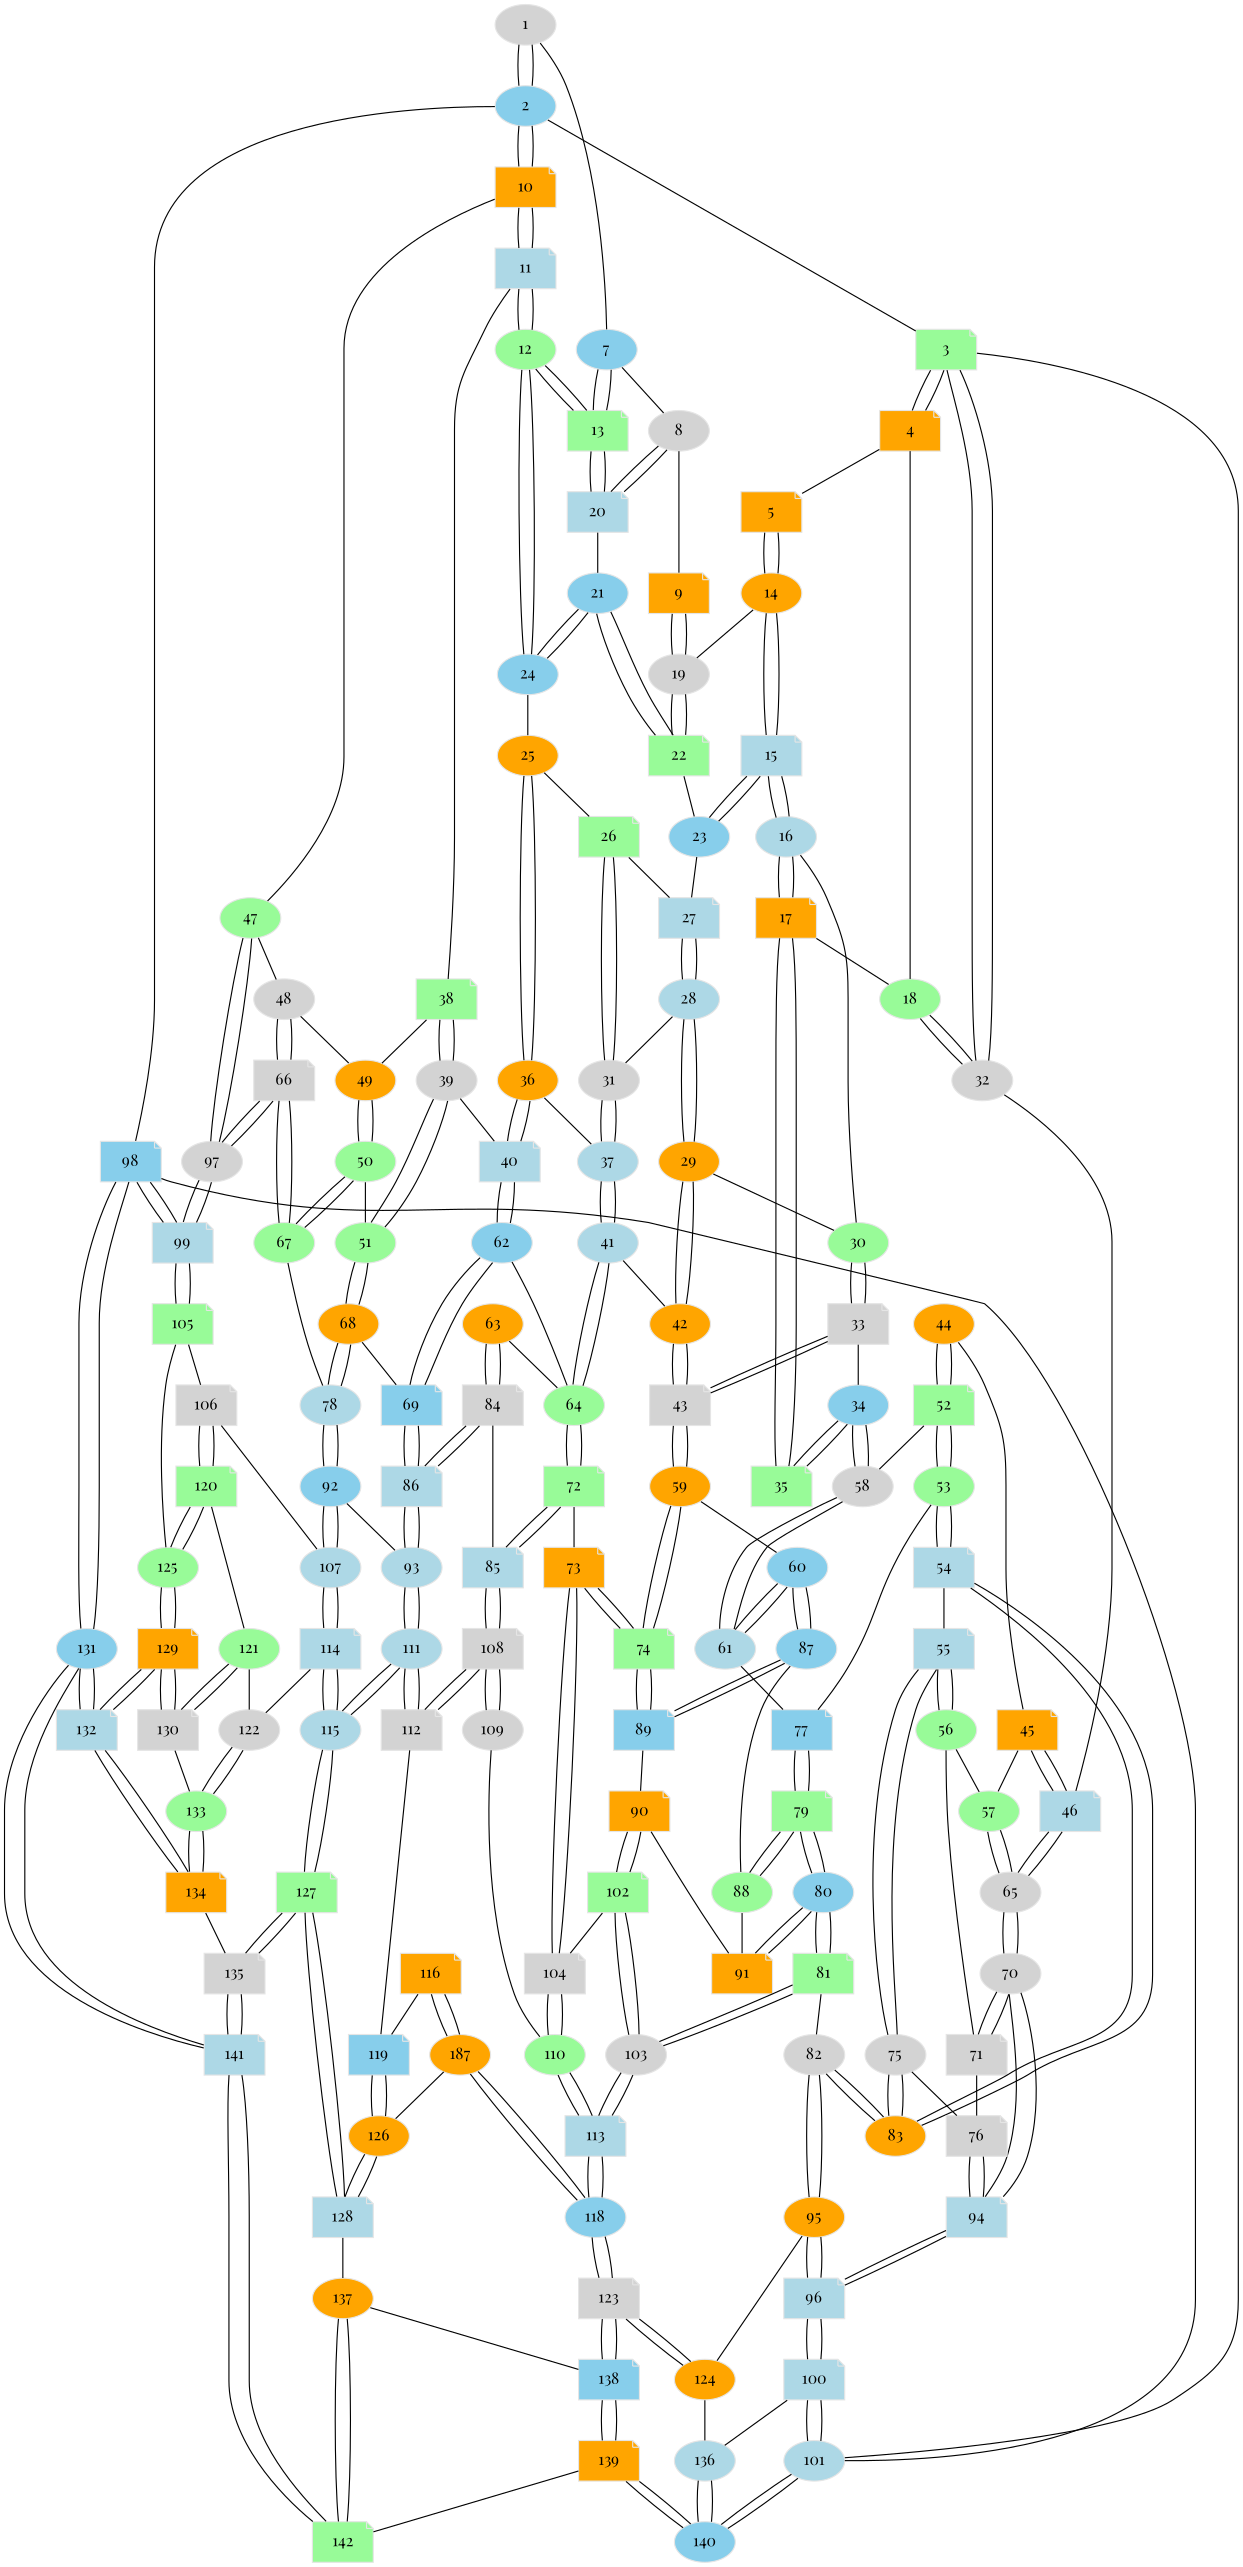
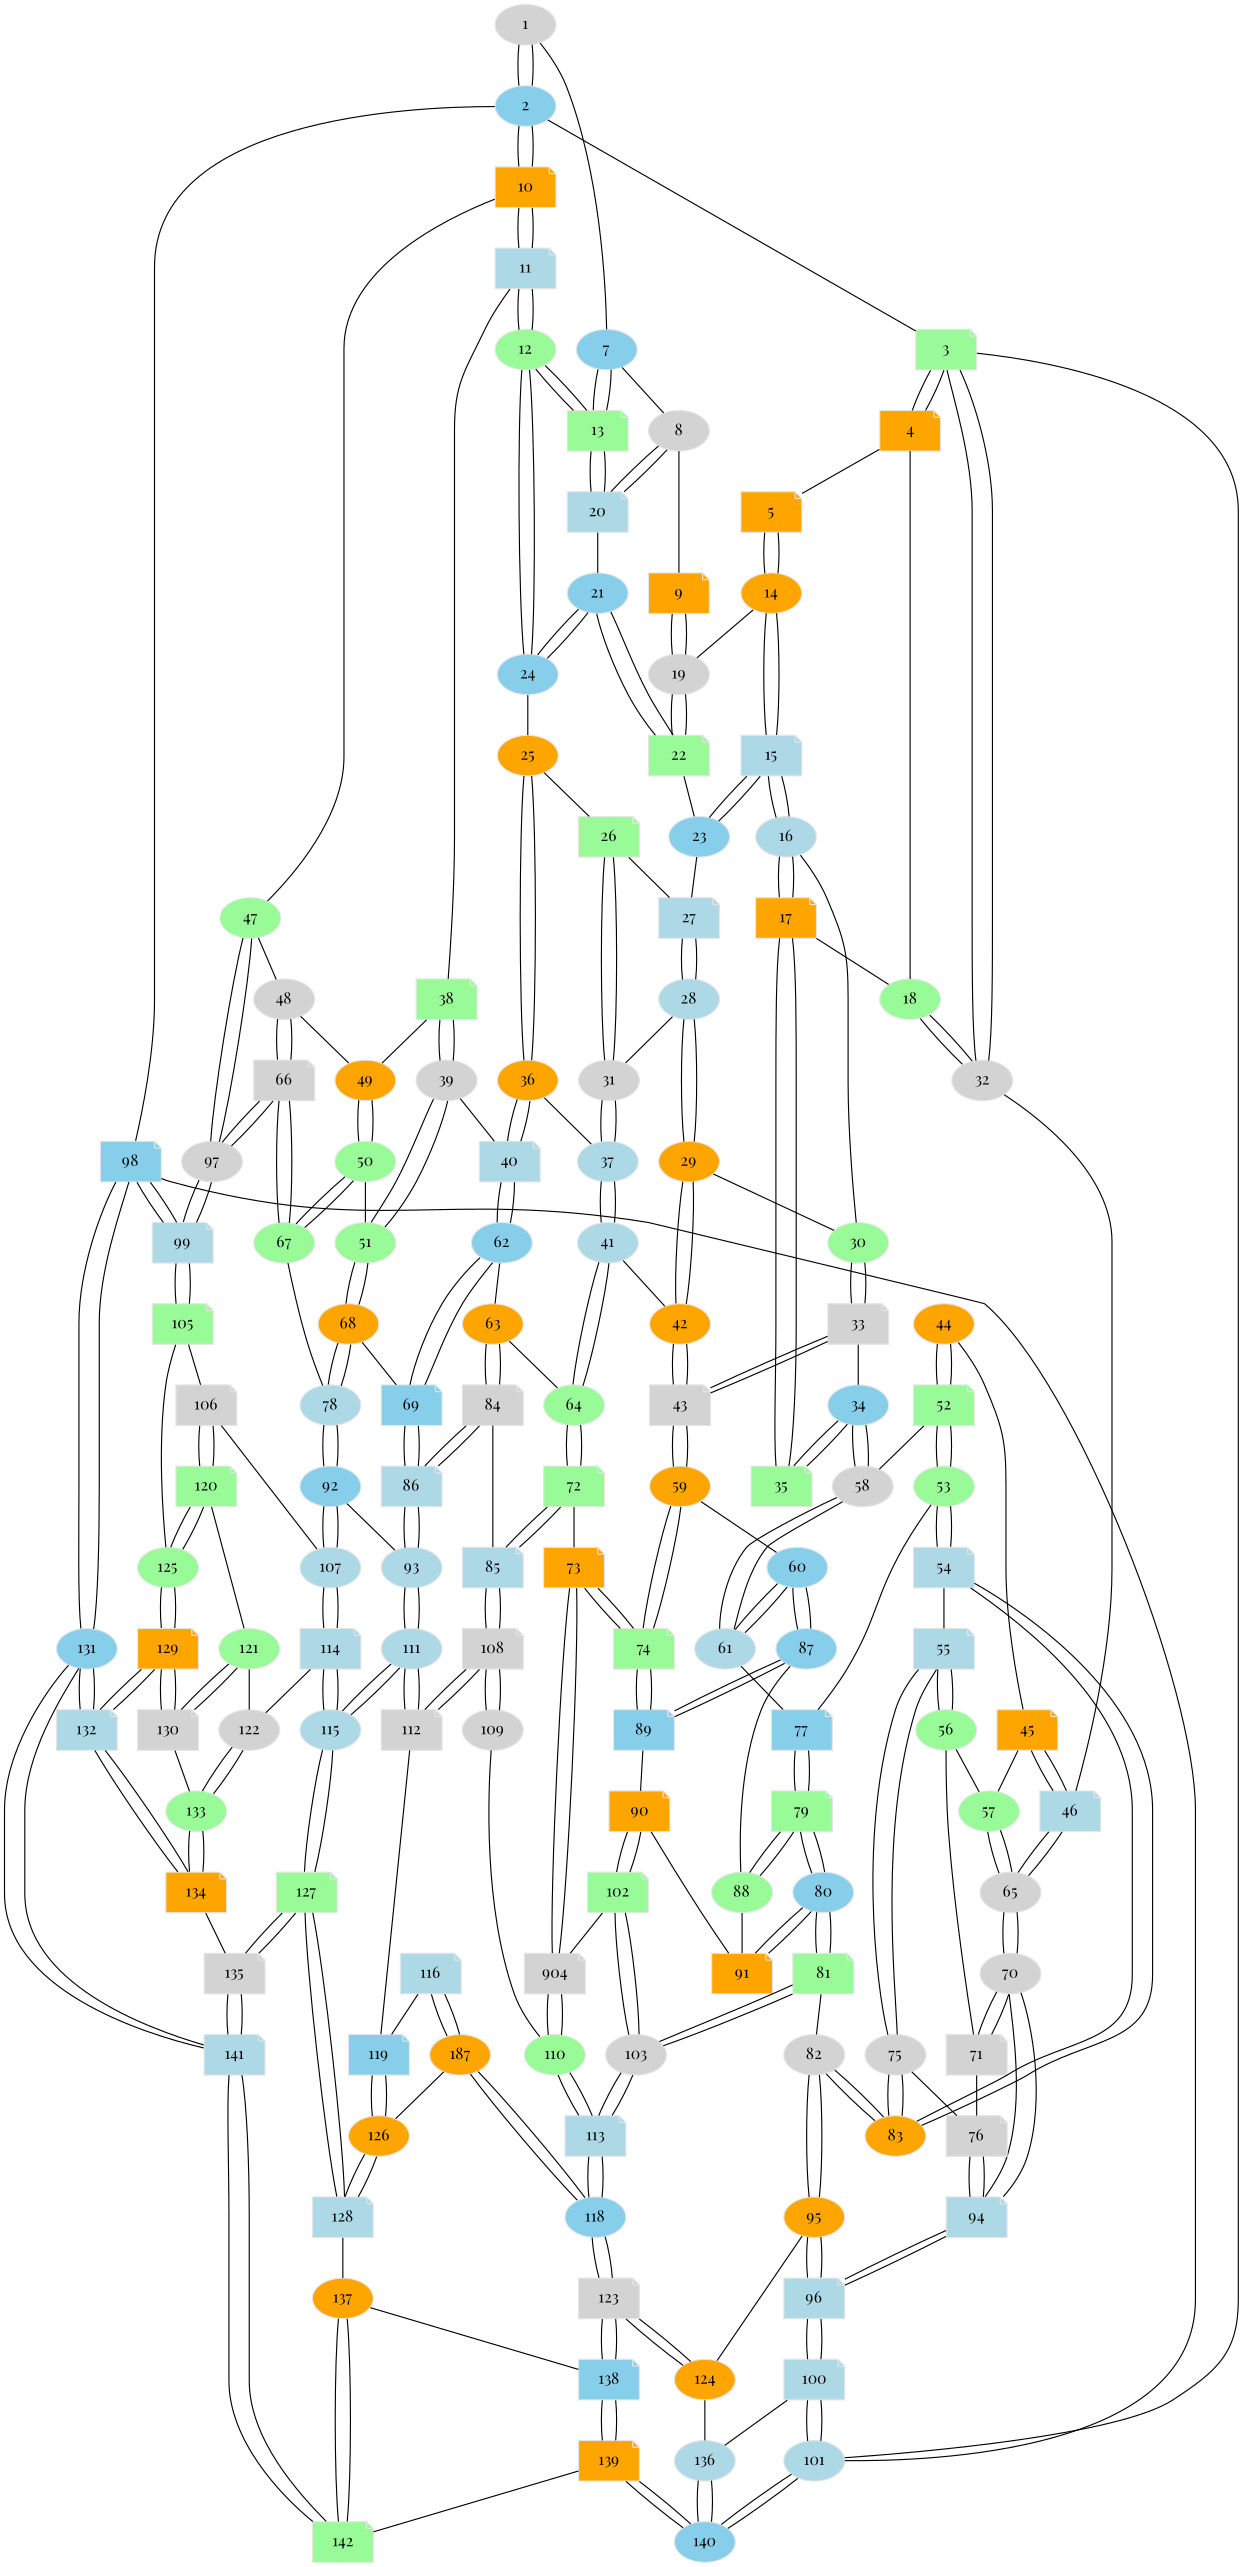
(542, 1323) -> (497, 1284)
(431, 1974) -> (431, 1974)
(555, 1974) -> (555, 1974)
